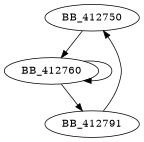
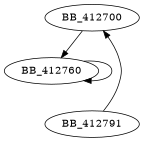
(92, 18) -> (92, 18)
(70, 95) -> none
